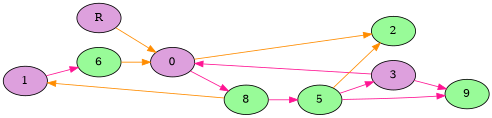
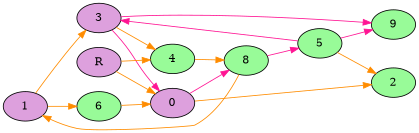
none -> (173, 59)
none -> (57, 64)
(58, 73) -> (58, 106)
